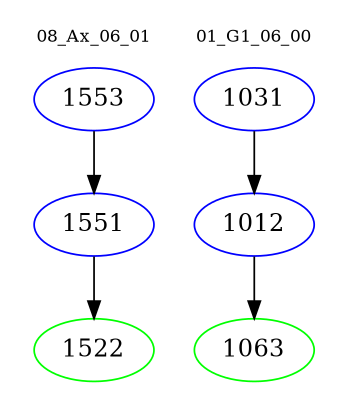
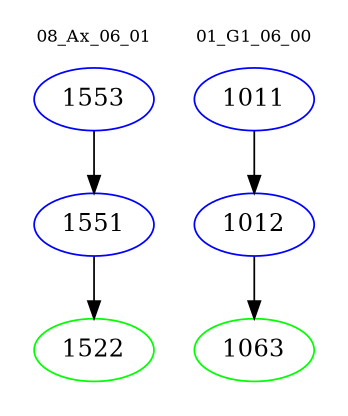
(254, 99) -> (254, 99)
